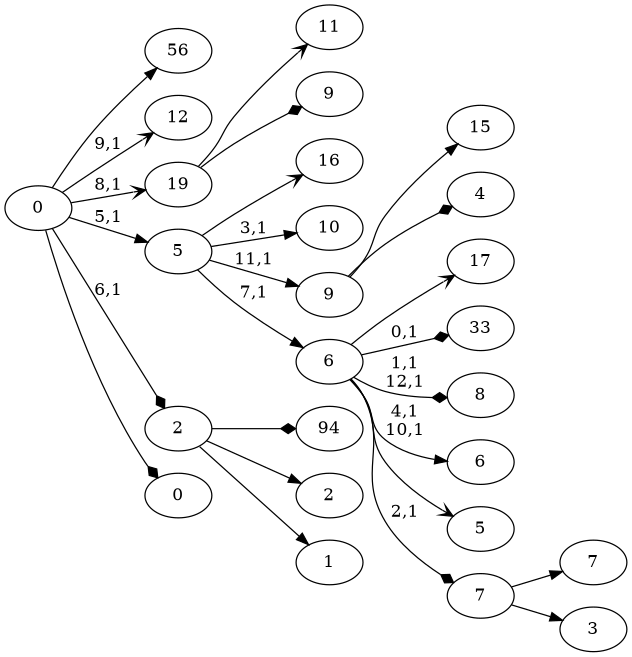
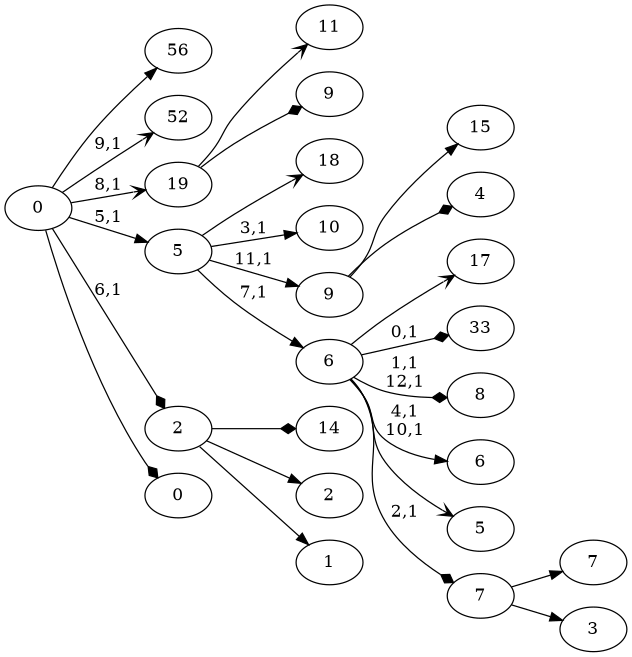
(178, 118) -> (178, 118)
(330, 161) -> (330, 161)
(330, 429) -> (330, 429)
